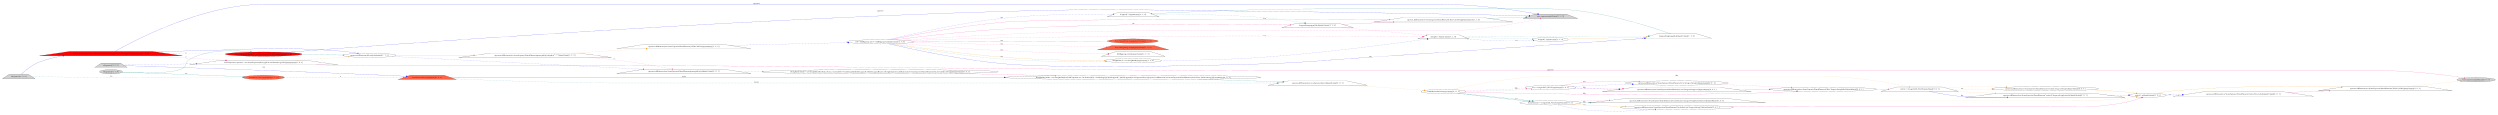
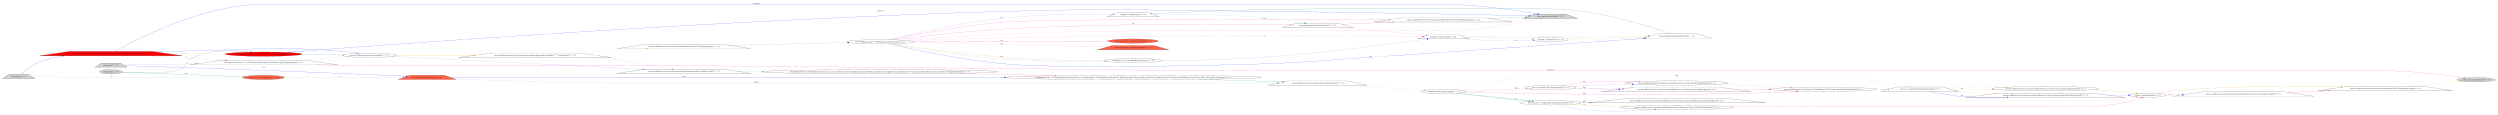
(1133, 54) -> none
